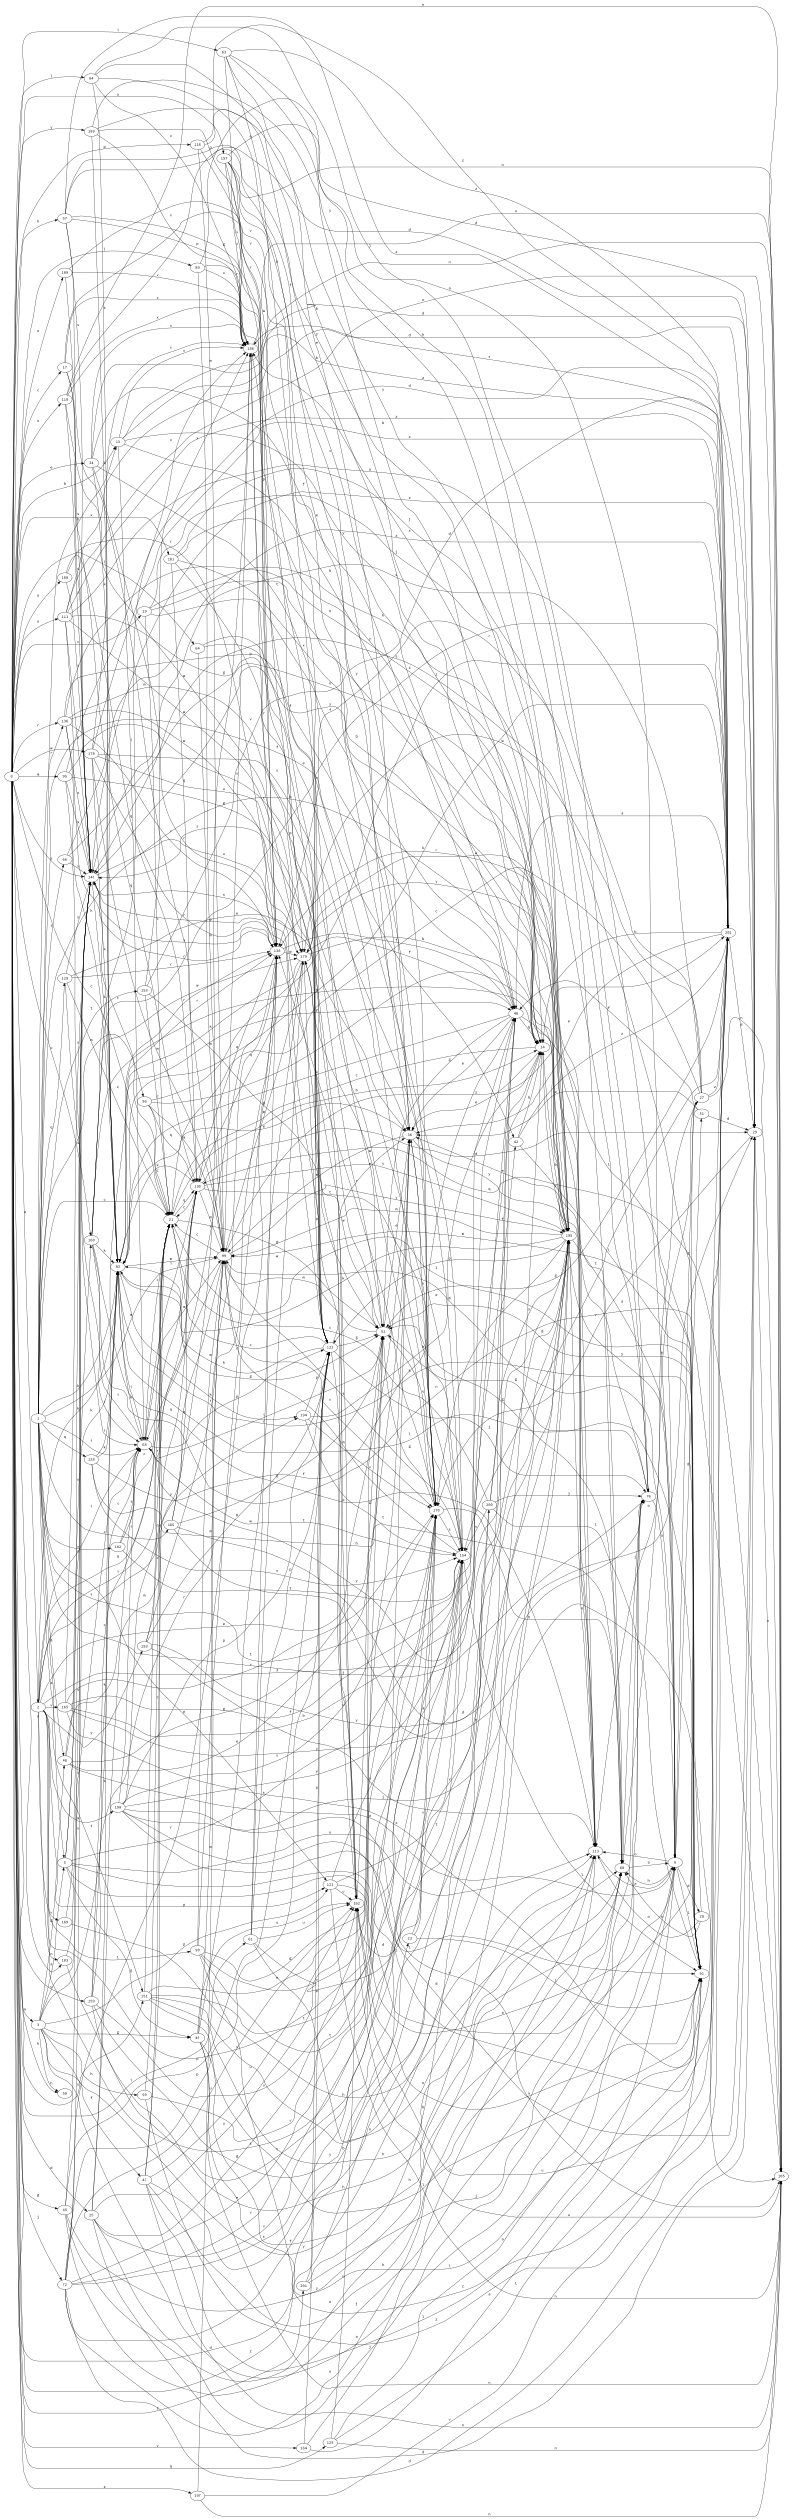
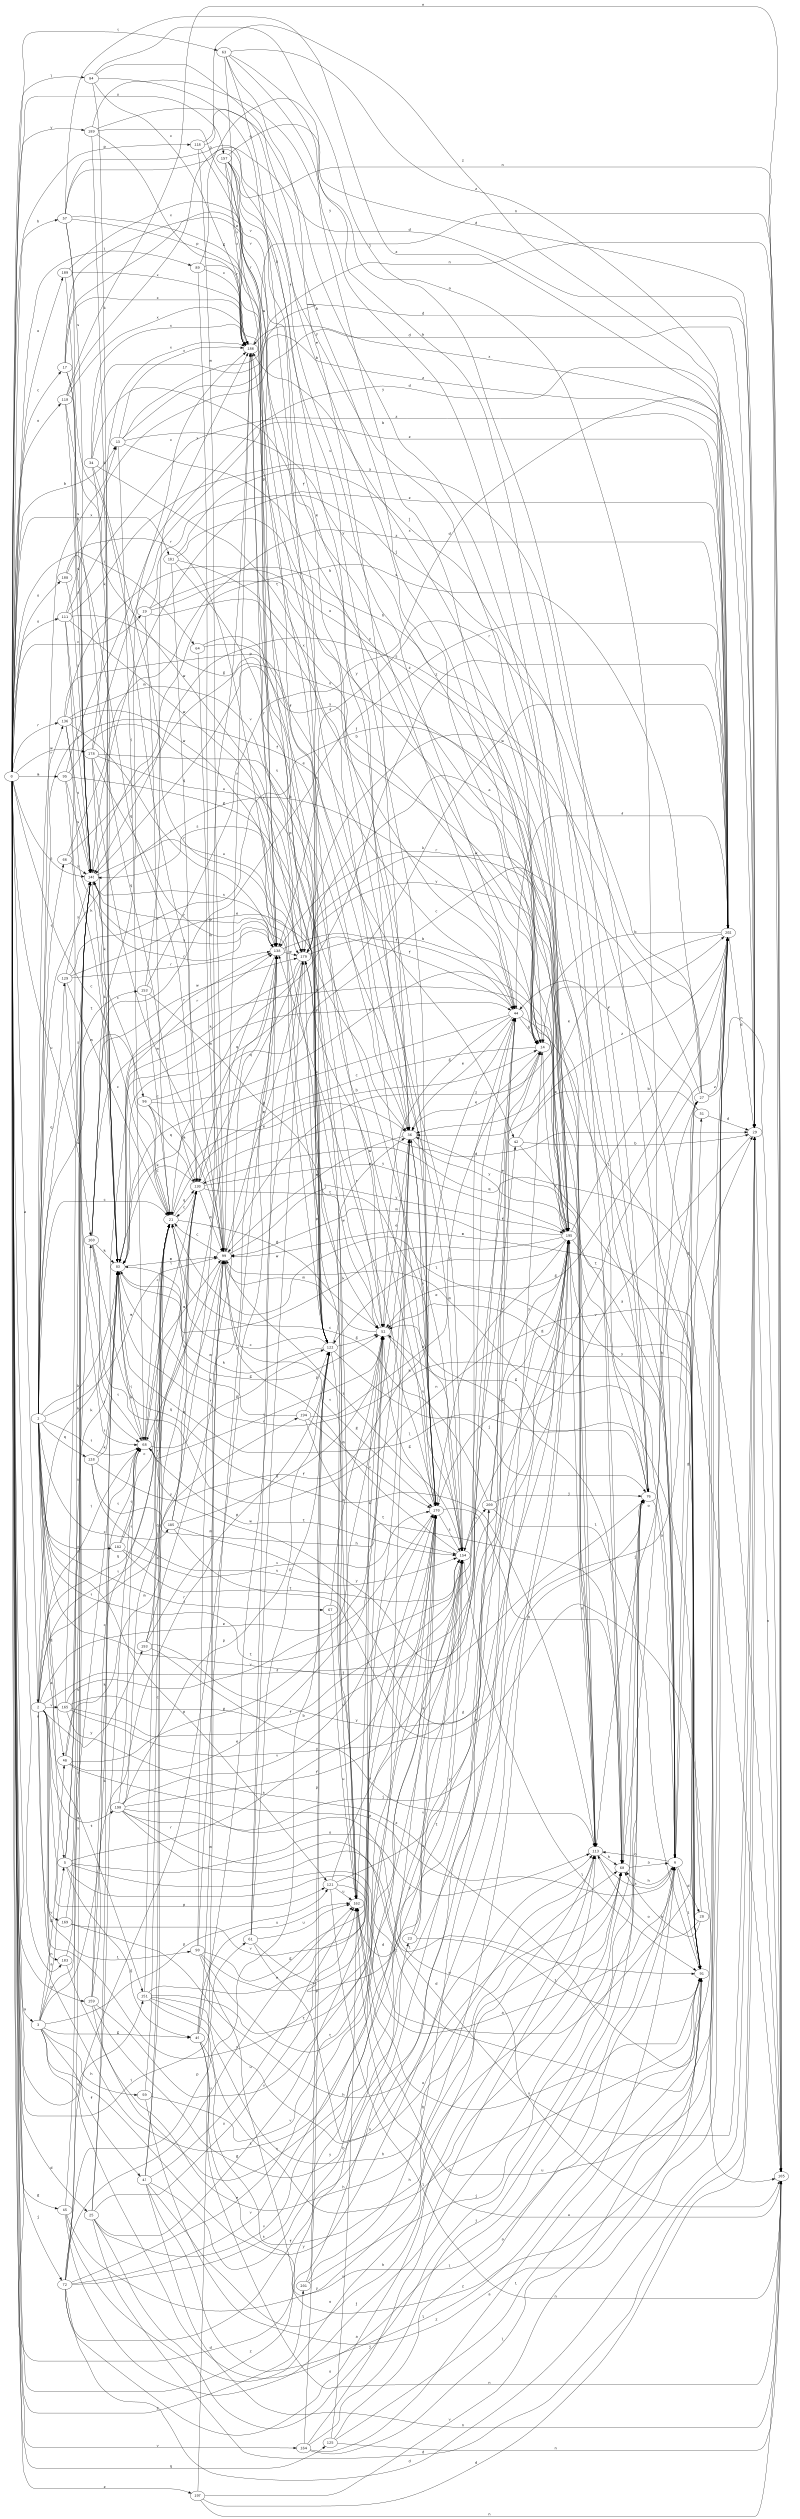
none -> (296, 548)
(16, 598) -> none
(774, 809) -> none
none -> (540, 842)
(516, 1014) -> (516, 1014)
(531, 1097) -> (635, 1145)
(552, 1144) -> (662, 1082)
none -> (608, 1174)
(172, 1367) -> (203, 1379)
(477, 1529) -> (477, 1521)
none -> (285, 1565)
none -> (330, 1610)
(275, 1848) -> none
none -> (608, 1859)
none -> (333, 1946)
none -> (750, 2000)
none -> (608, 2025)
(65, 2094) -> none
none -> (547, 2276)
